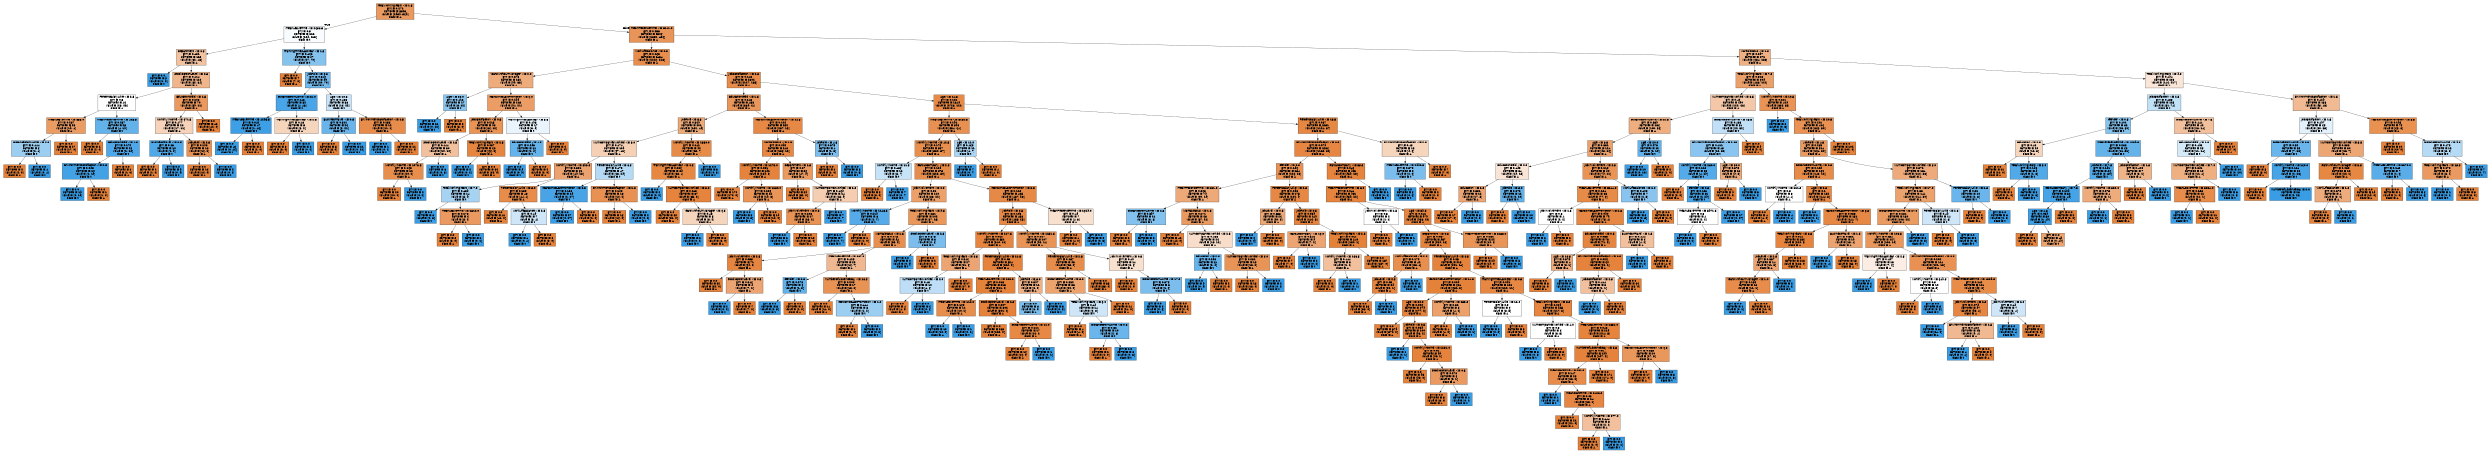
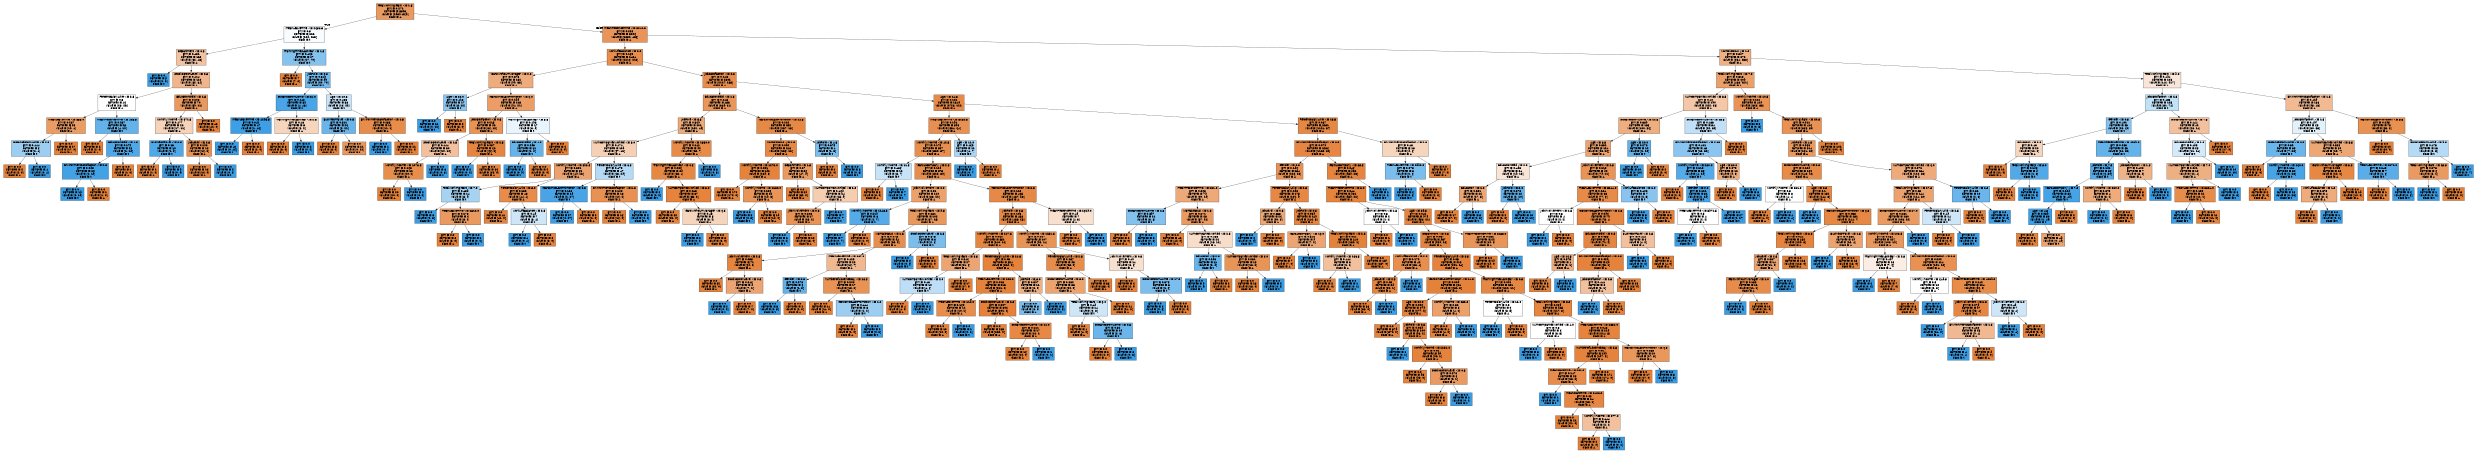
(354, 148) -> (354, 148)
(2291, 194) -> (2286, 194)
(937, 331) -> (937, 331)
